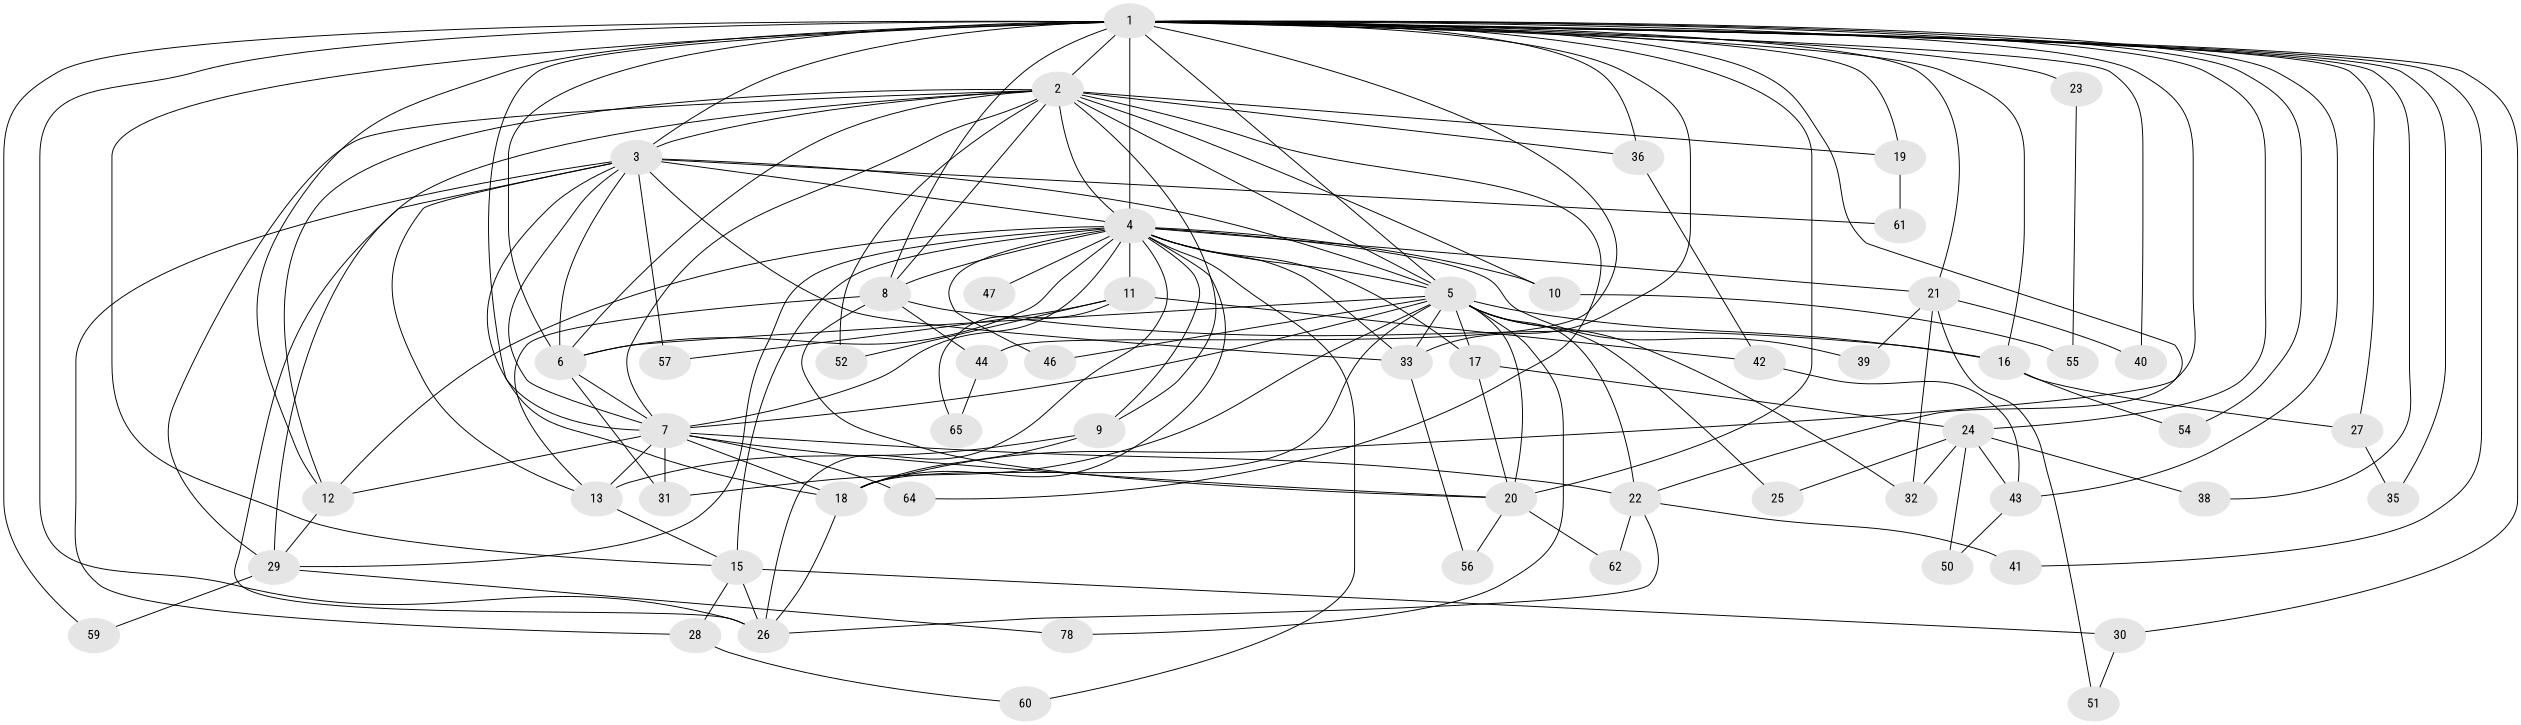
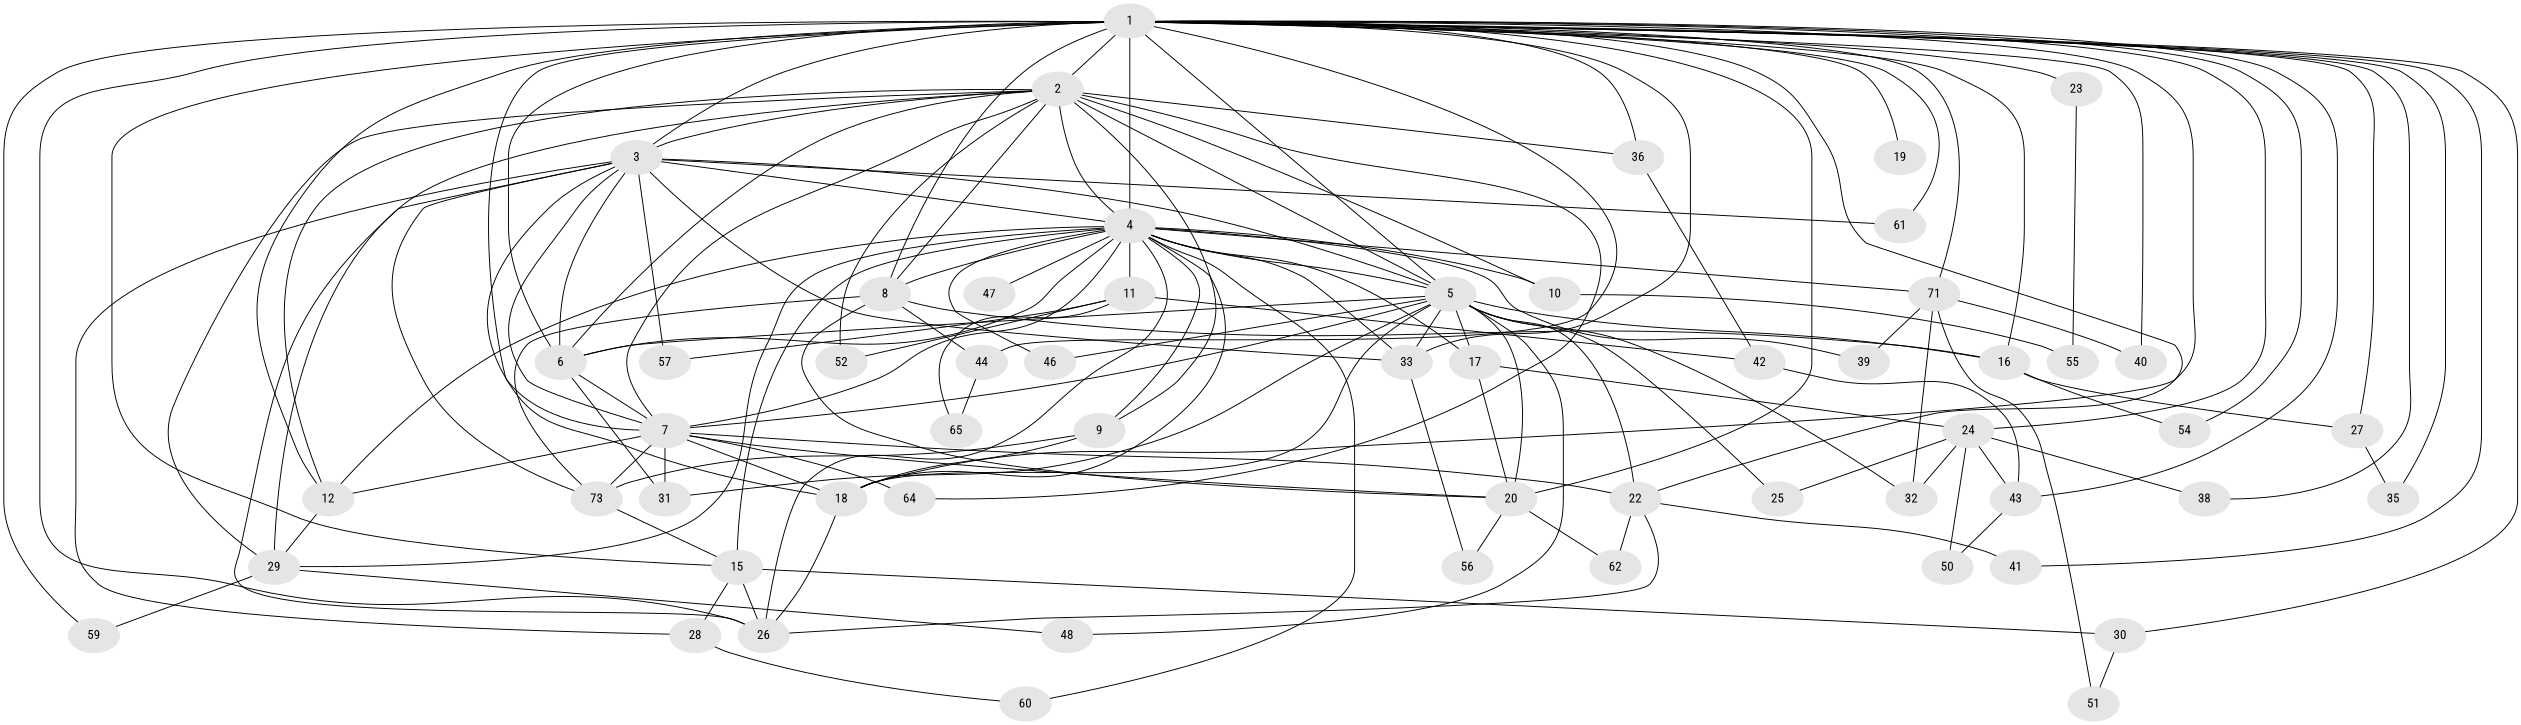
(1499, 125) -> none
(1900, 192) -> (1606, 38)
(1934, 294) -> (1934, 294)
(597, 499) -> (597, 499)
(1067, 636) -> (1067, 636)
